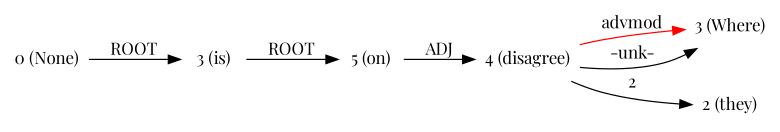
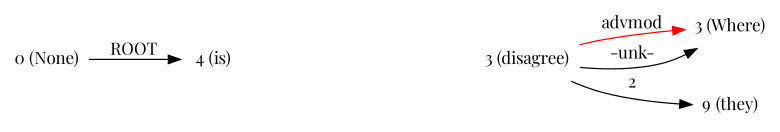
(213, 59) -> (213, 59)
(371, 59) -> none
(527, 59) -> (527, 59)
(730, 105) -> (730, 105)
